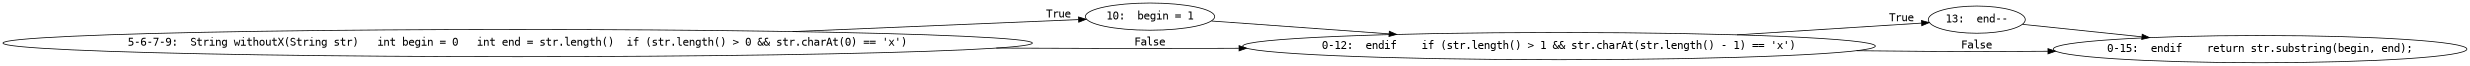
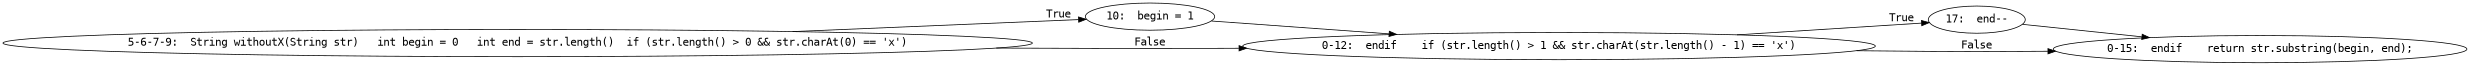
(1977, 20) -> (1977, 20)
